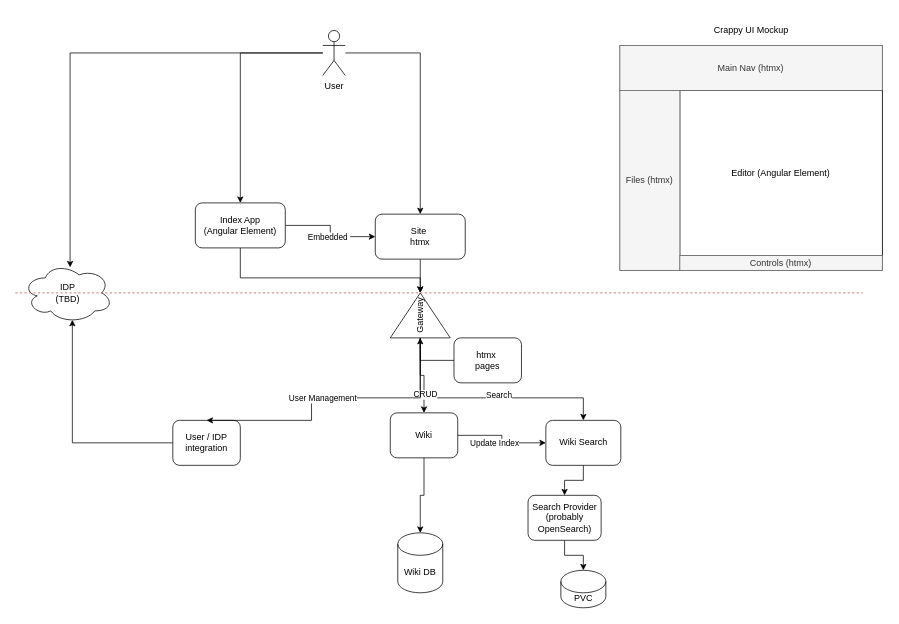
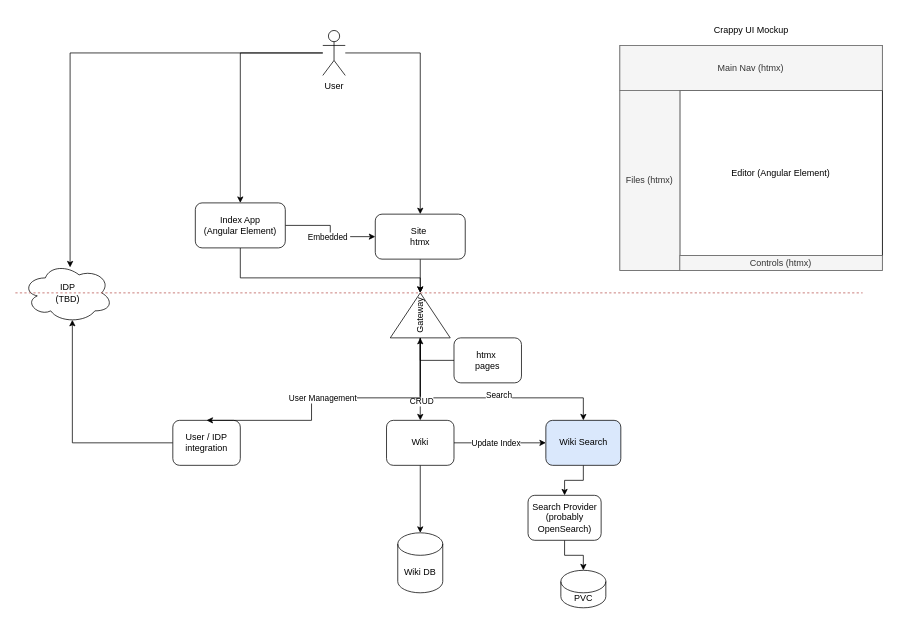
(424, 435) -> (420, 443)
(584, 443) -> (584, 443)
